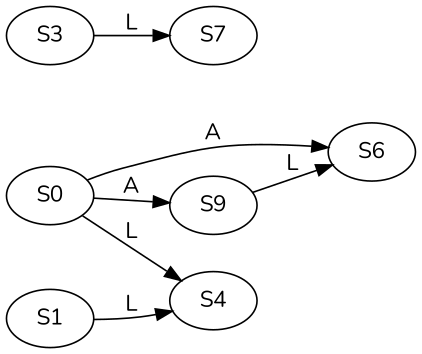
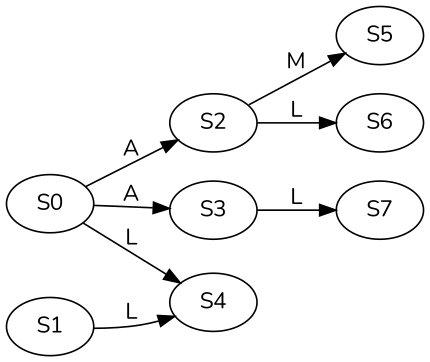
none -> (380, 36)
(198, 150) -> (123, 207)
(213, 205) -> (213, 123)
